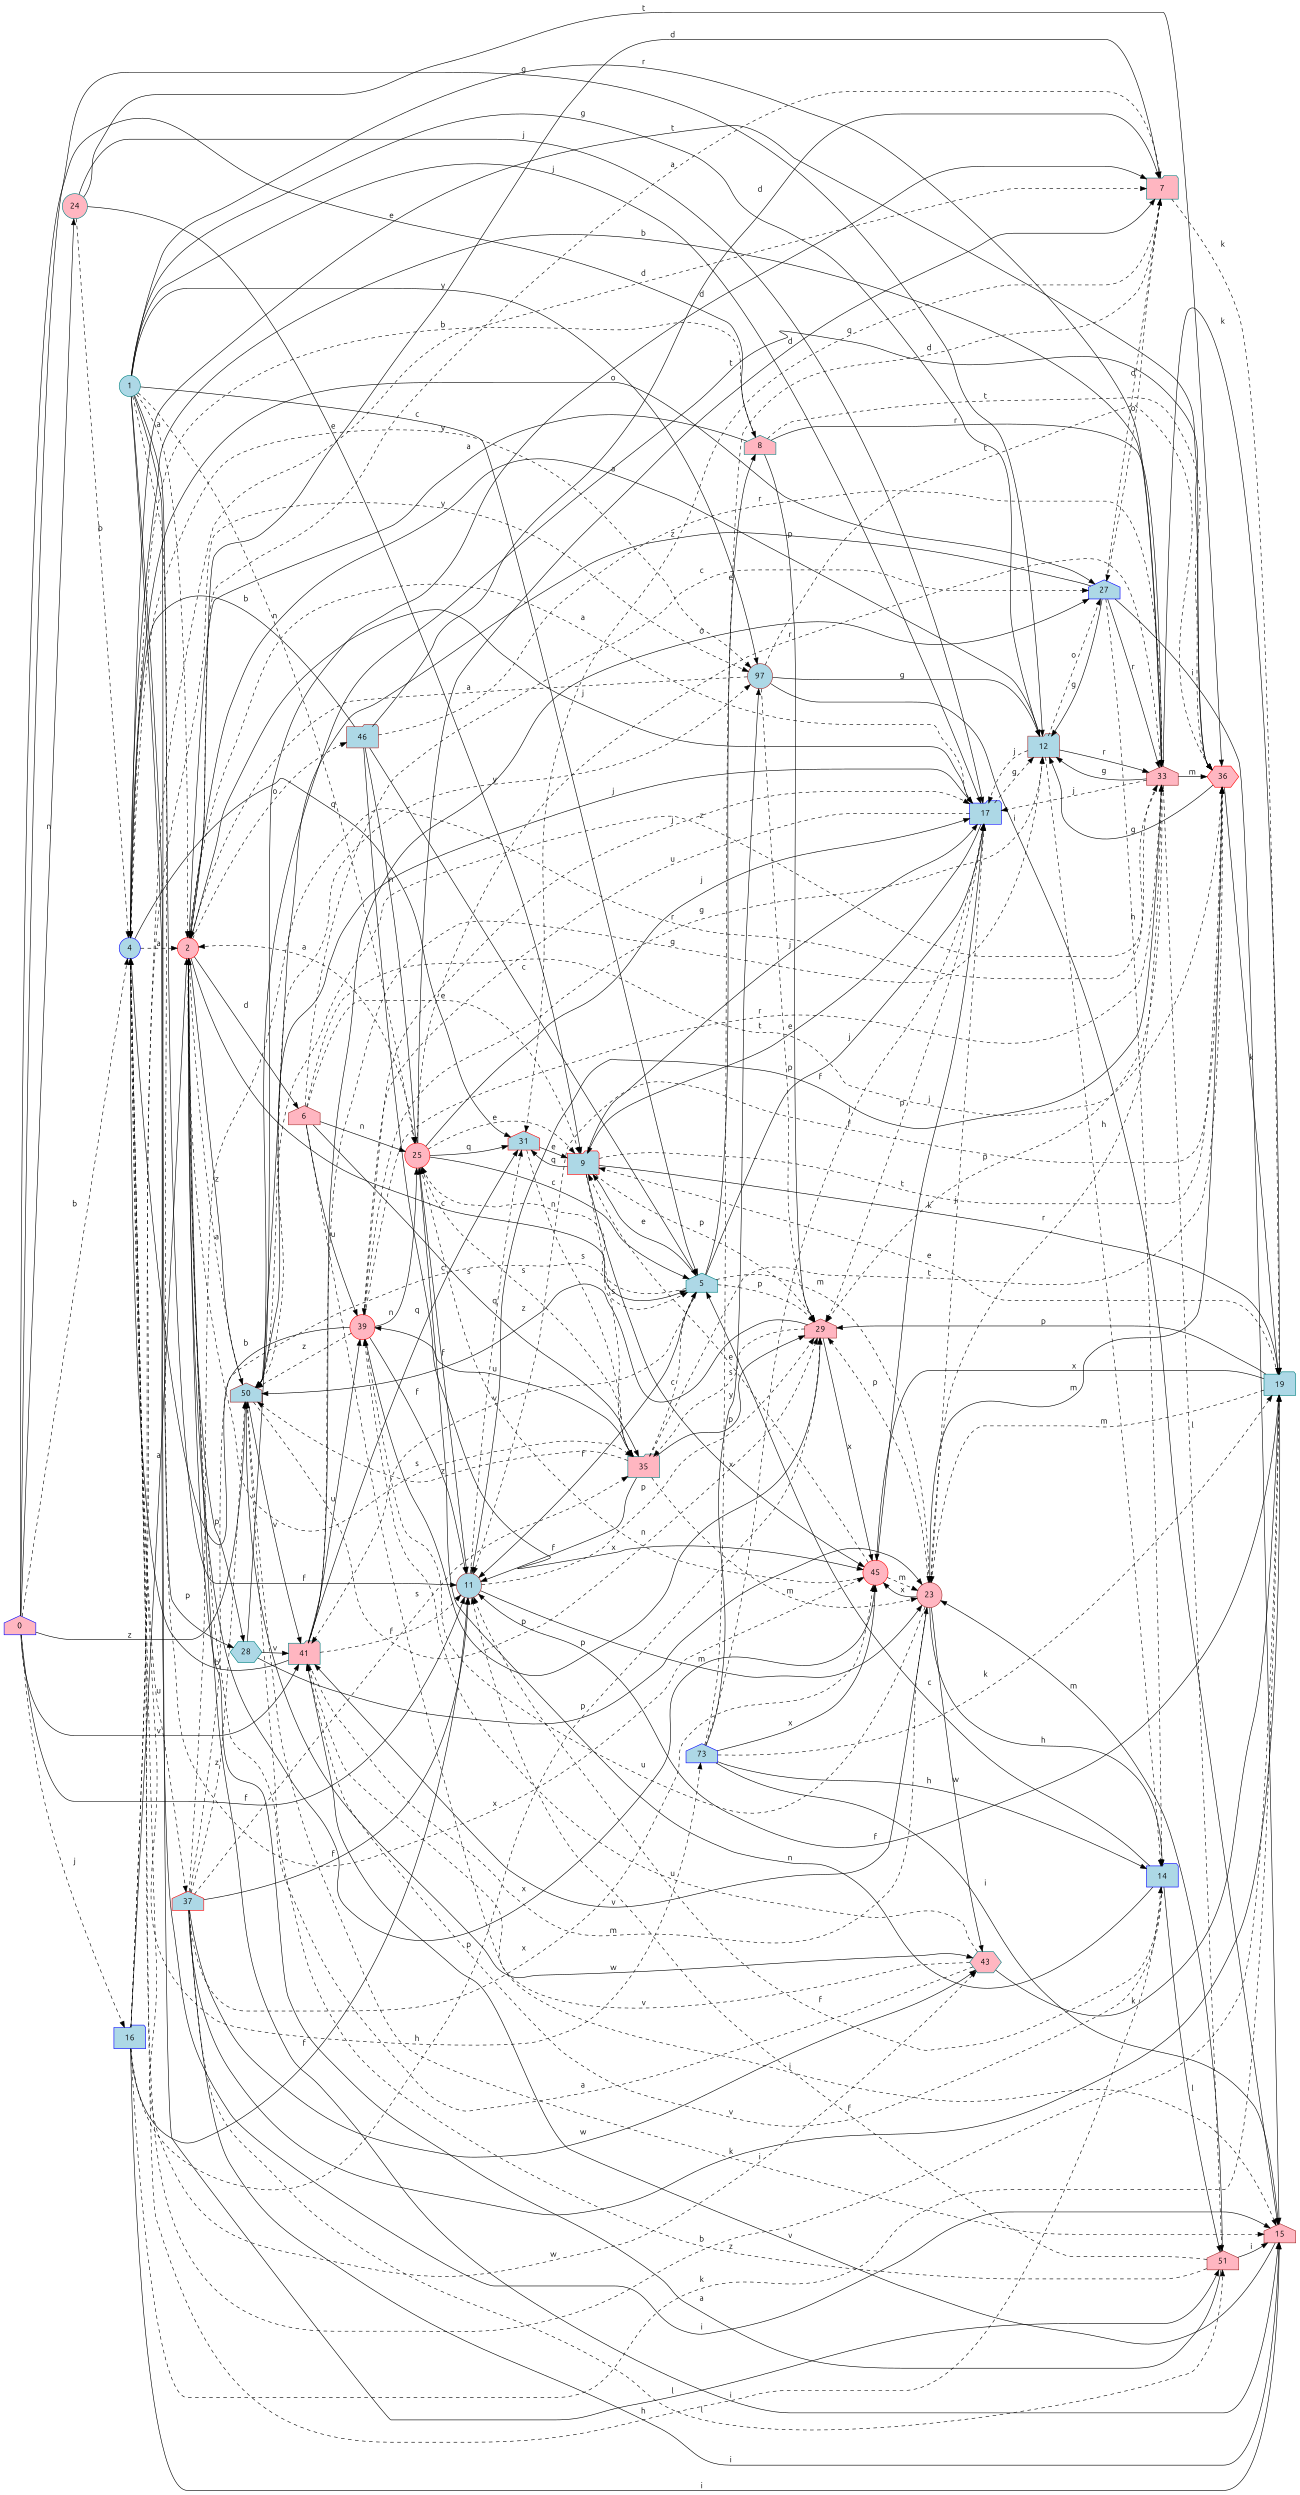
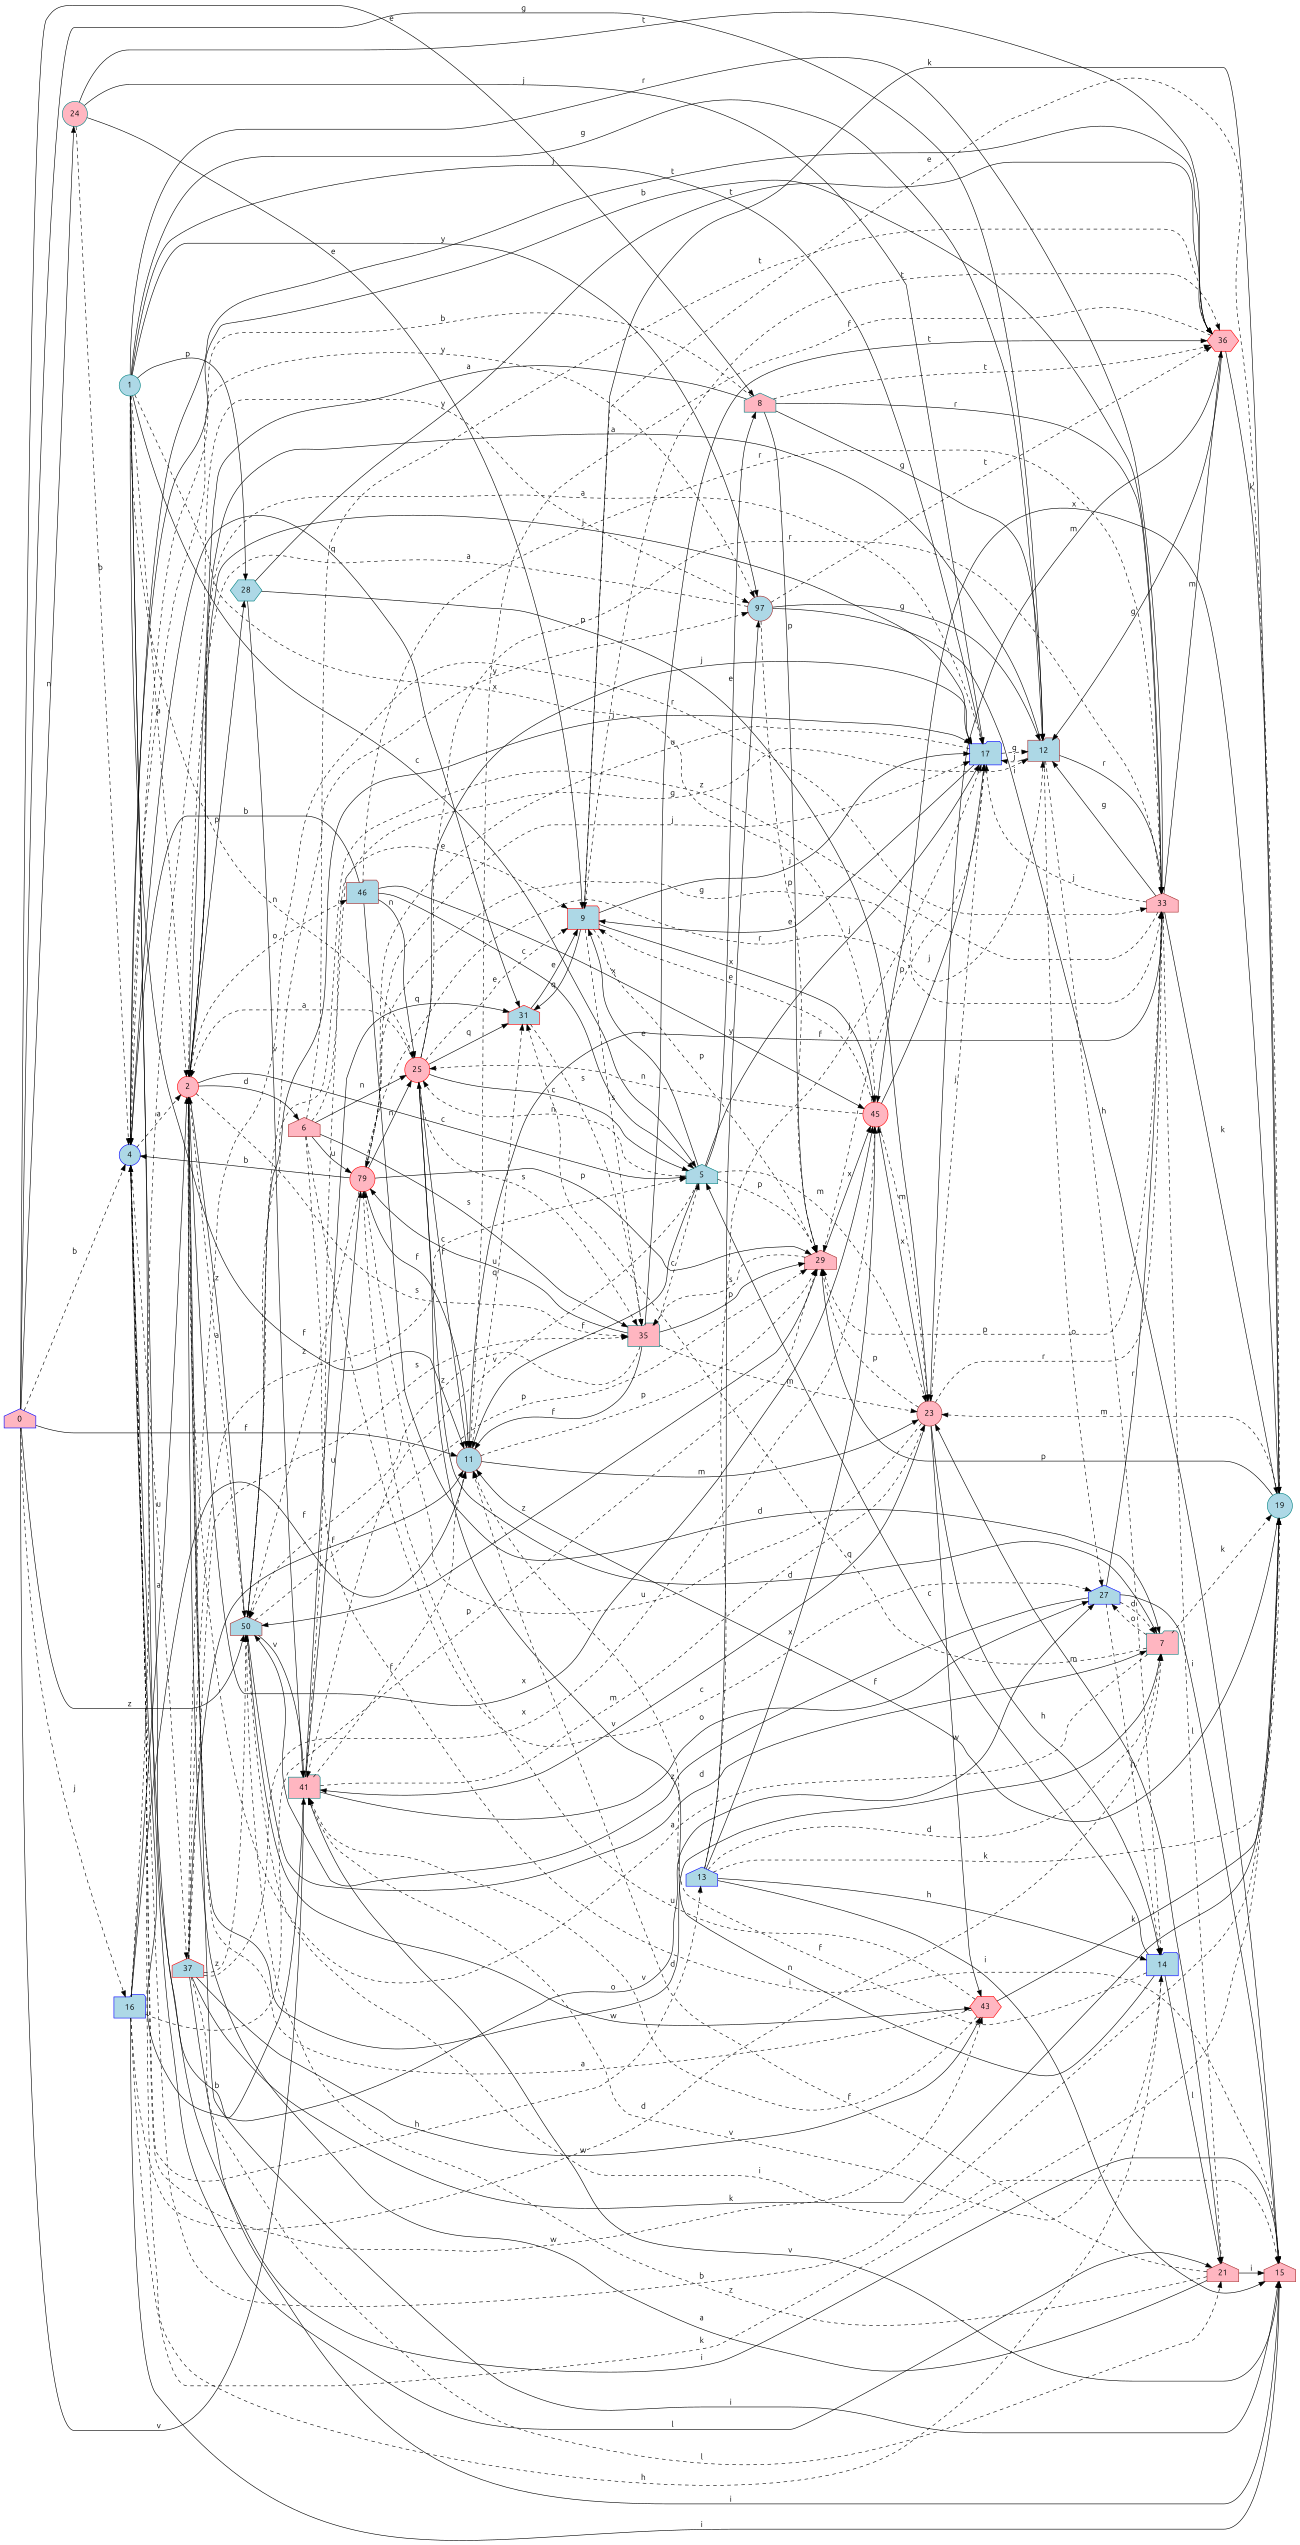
(1085, 668) -> (987, 516)
(1090, 1281) -> (678, 619)
(362, 1327) -> (362, 1179)
(1280, 1385) -> (1280, 1506)
(702, 1754) -> (702, 1878)
(986, 1962) -> (986, 2007)
(1223, 2261) -> (1223, 2273)
